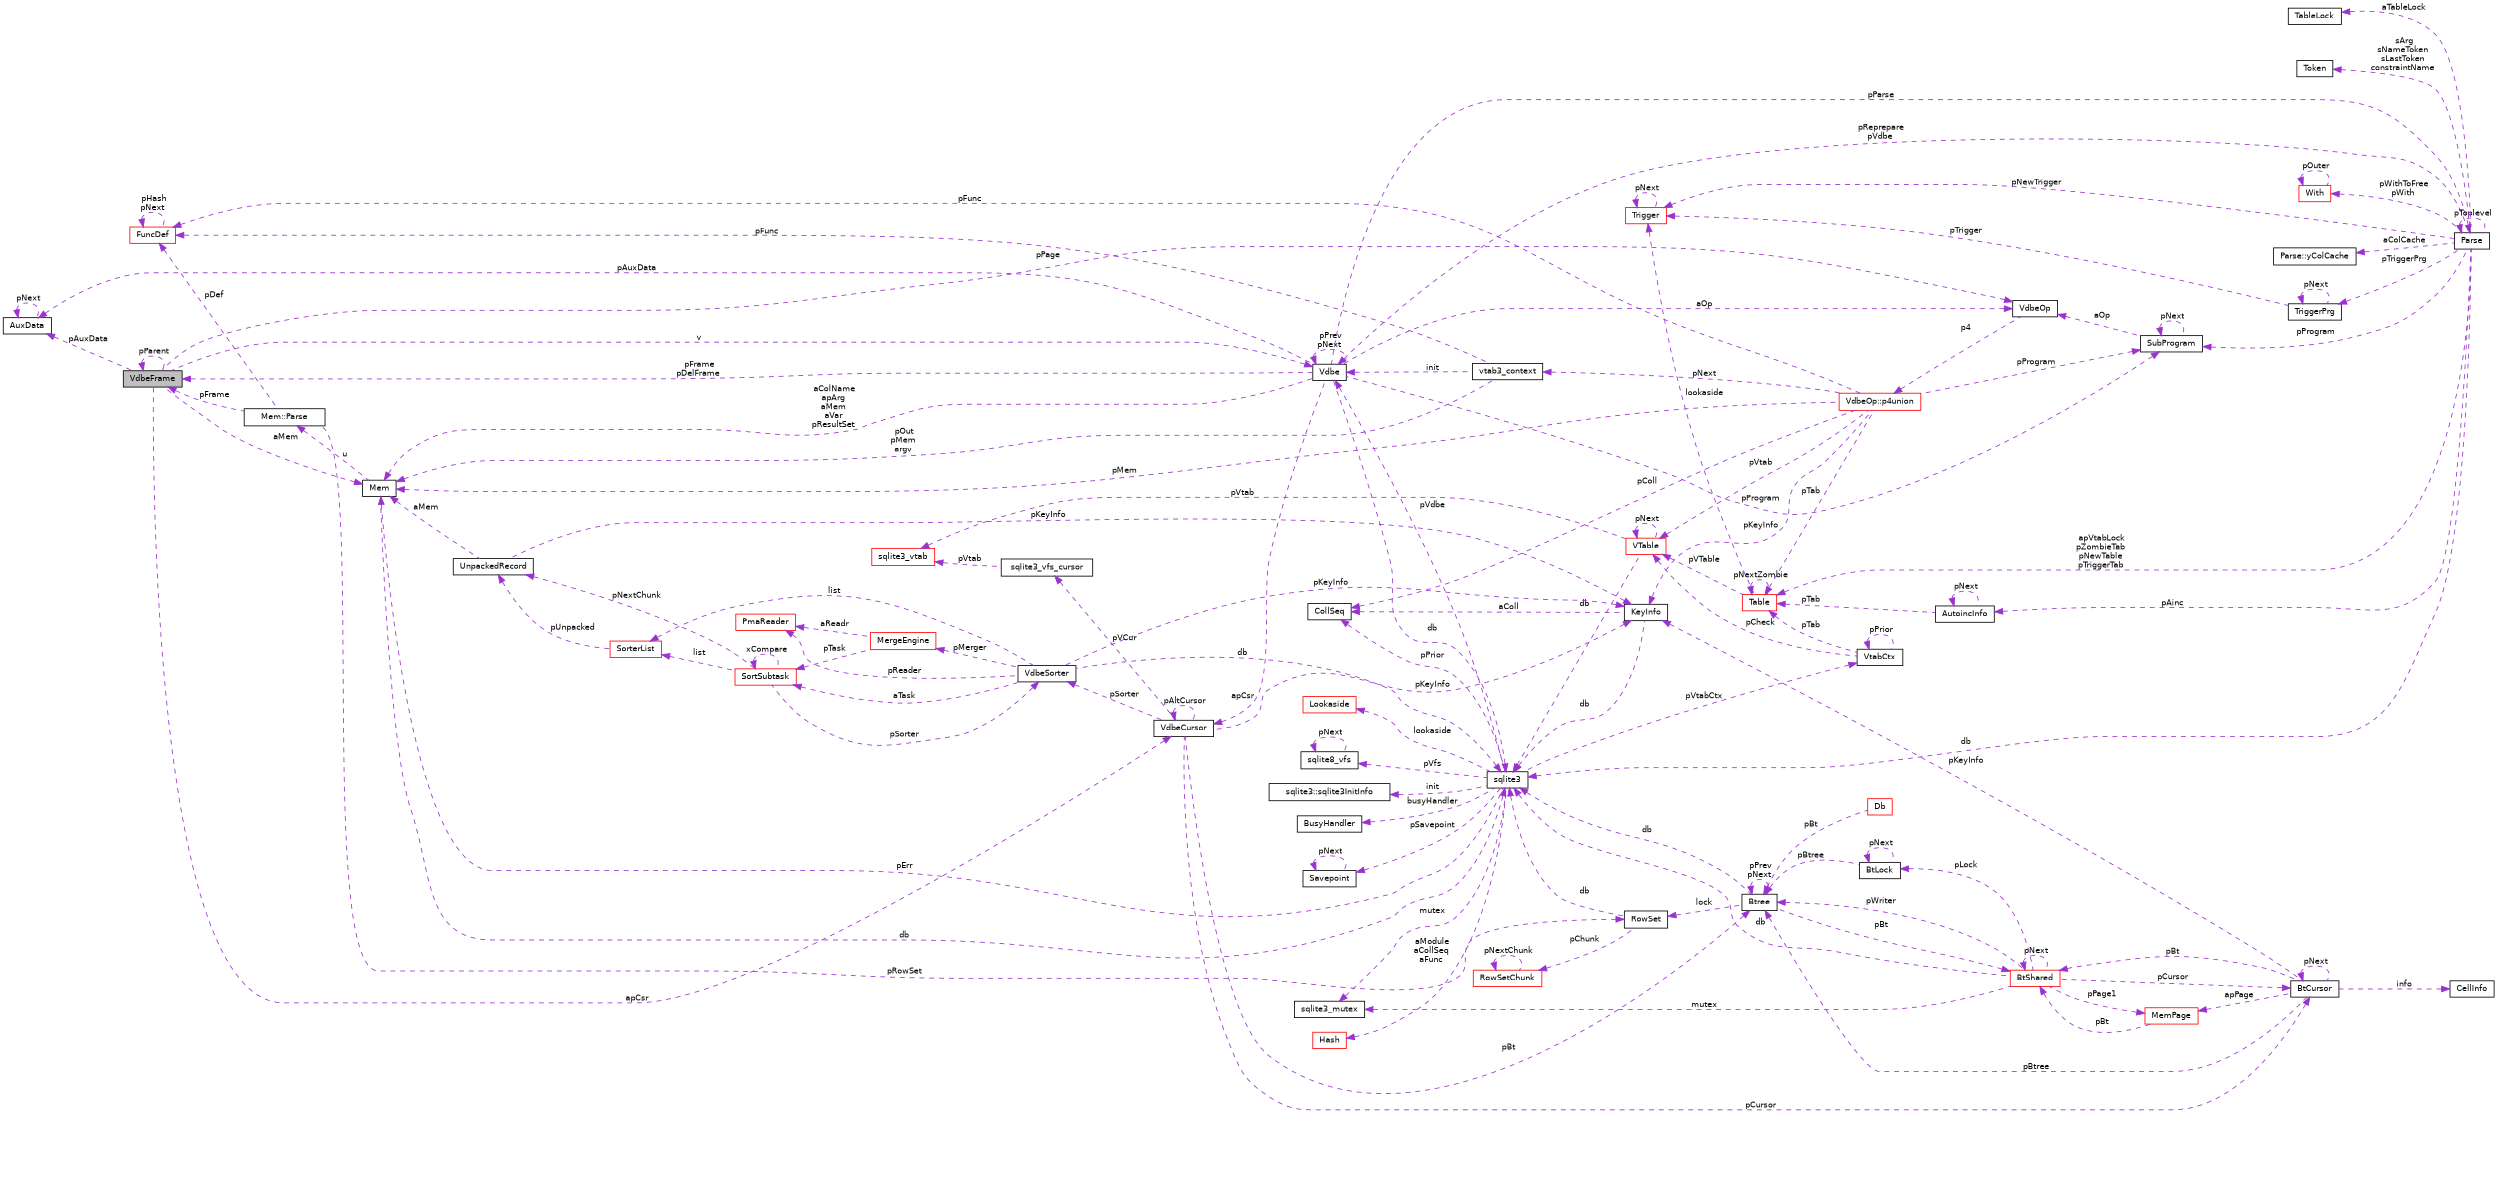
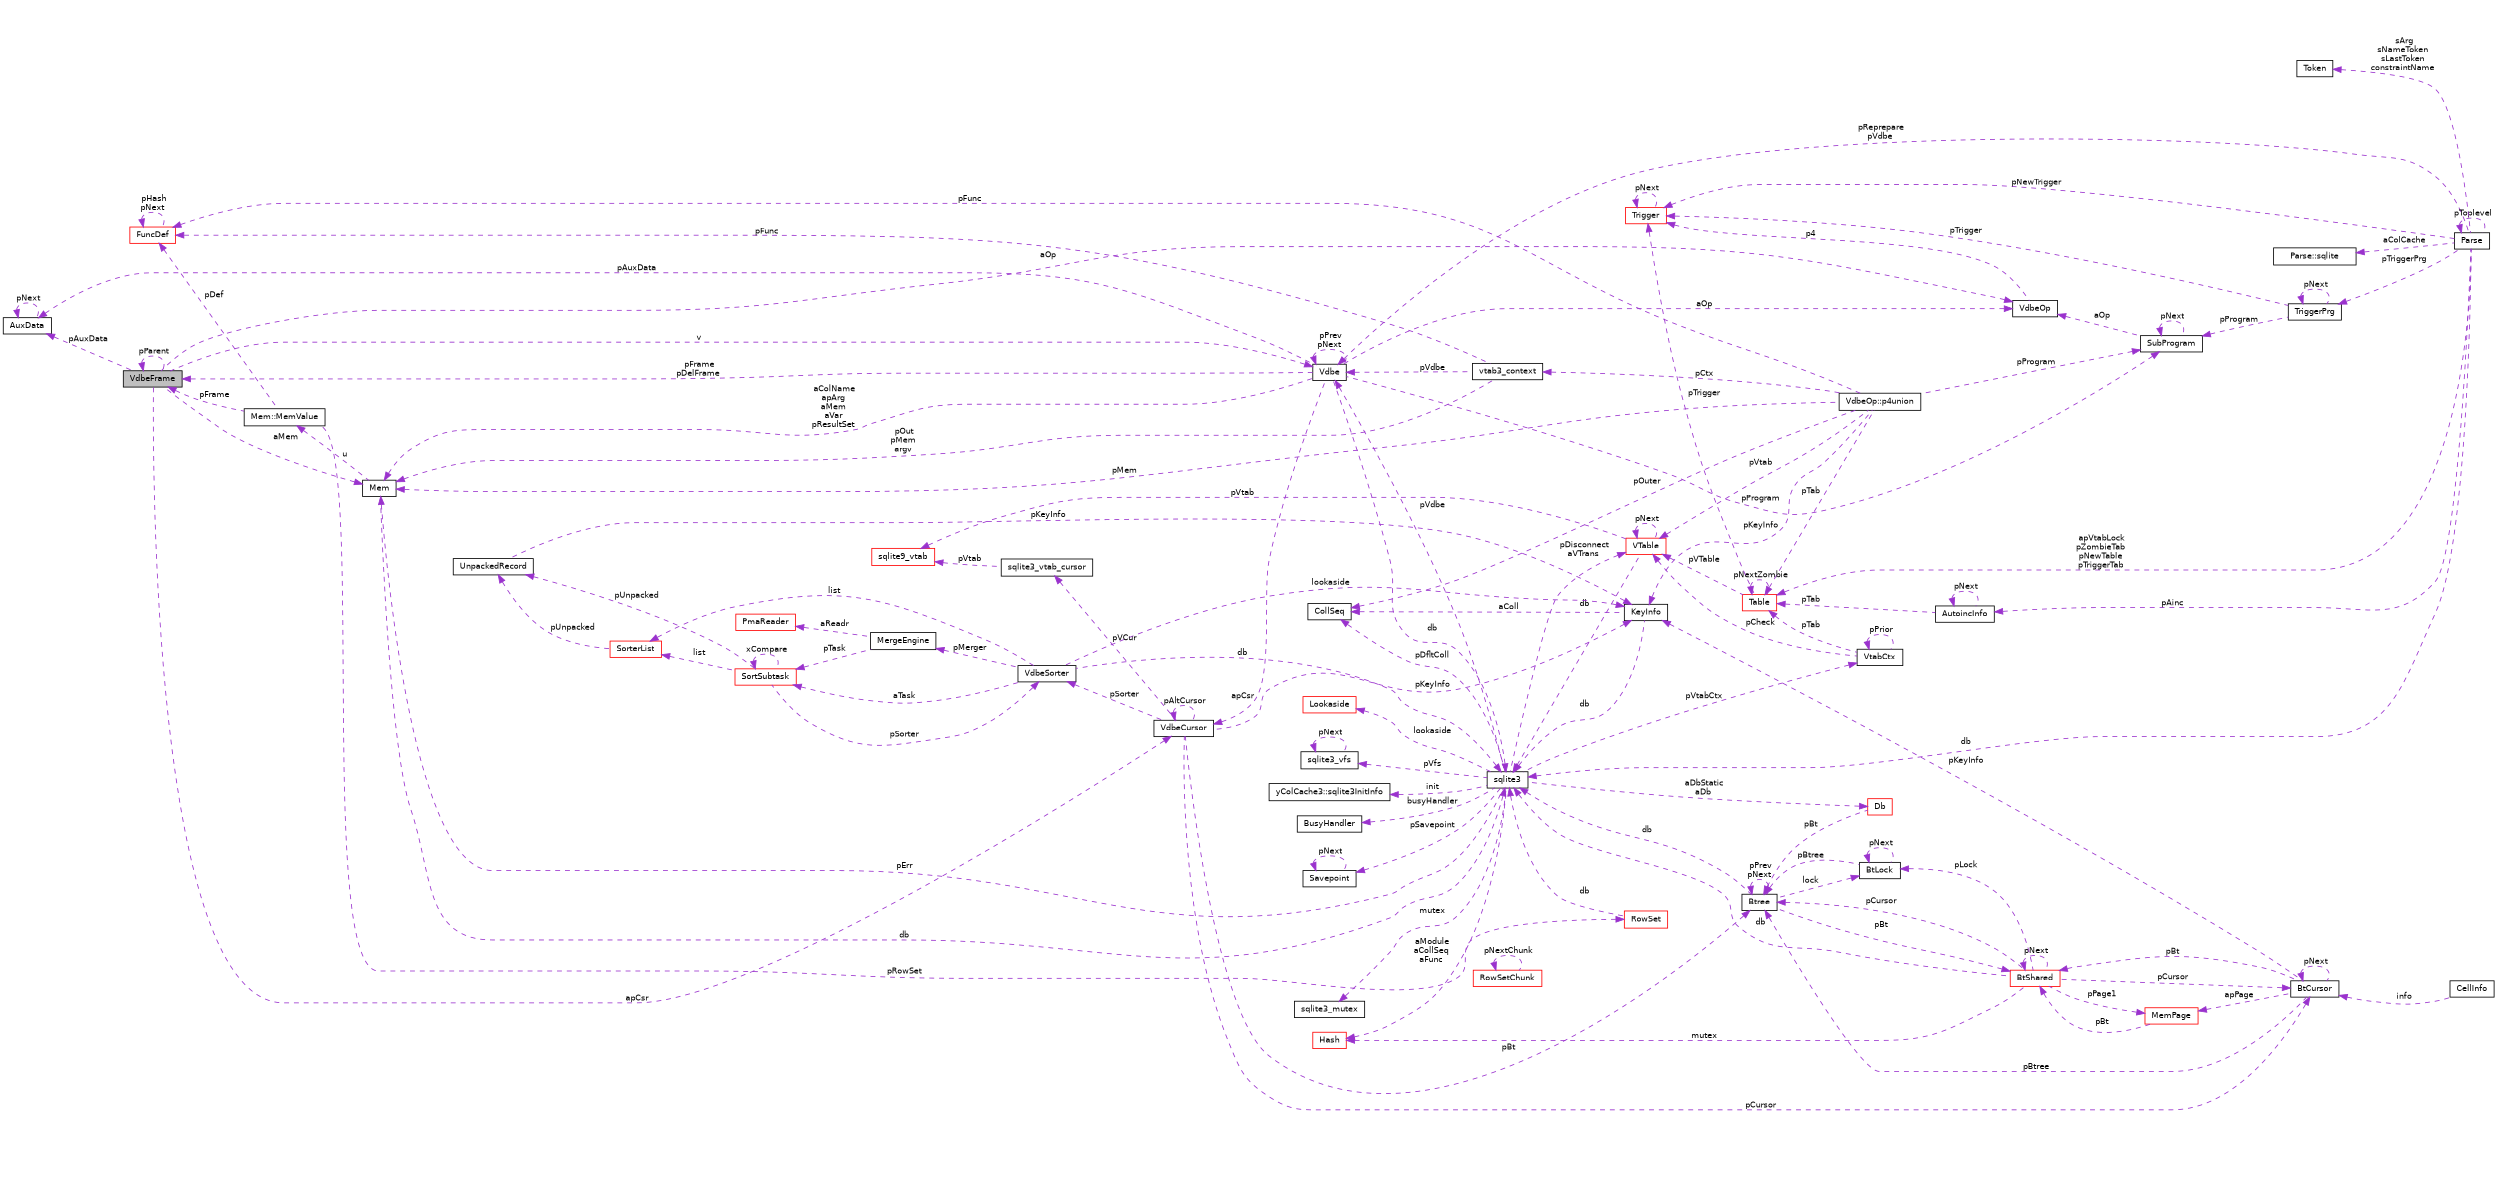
(2315, 16) -> none
(1848, 100) -> none
(2315, 194) -> none
(1047, 255) -> (1047, 255)
(2315, 256) -> (2315, 256)
(2357, 336) -> (2249, 325)
(1961, 352) -> (1860, 242)
(1431, 368) -> (1431, 368)
(1703, 374) -> (1703, 374)
(1703, 393) -> (1703, 393)
(1880, 402) -> (1880, 402)
(285, 417) -> (285, 417)
(1646, 481) -> (1646, 481)
(438, 531) -> none
(903, 557) -> (903, 557)
(1047, 568) -> (1047, 568)
(1330, 583) -> (1330, 583)
(636, 596) -> (636, 596)
(903, 641) -> (903, 641)
none -> (1540, 647)
(1431, 655) -> (1431, 655)
(896, 677) -> none
(1330, 760) -> (1330, 760)
(1330, 792) -> (1330, 792)
none -> (1693, 798)
(1880, 901) -> (1880, 901)
(1709, 910) -> (1814, 888)
(1646, 920) -> (1646, 920)
(1593, 952) -> none
(2390, 989) -> (2400, 1004)
(1693, 1009) -> (1696, 1040)
